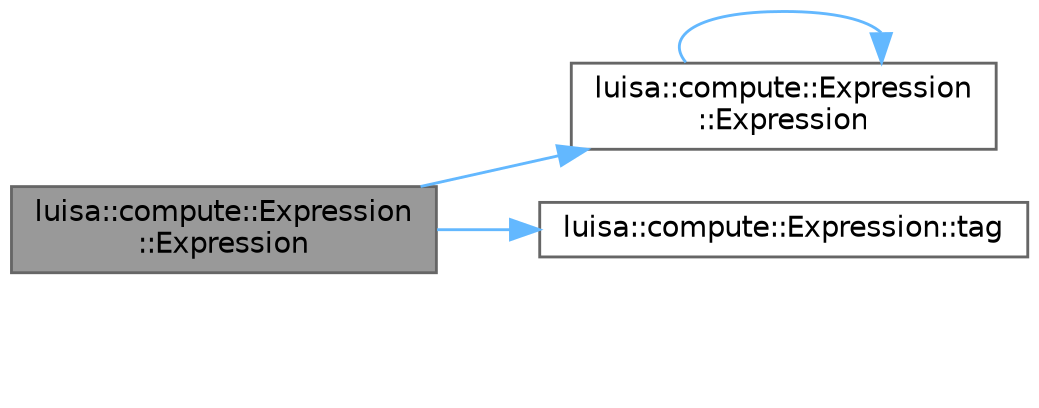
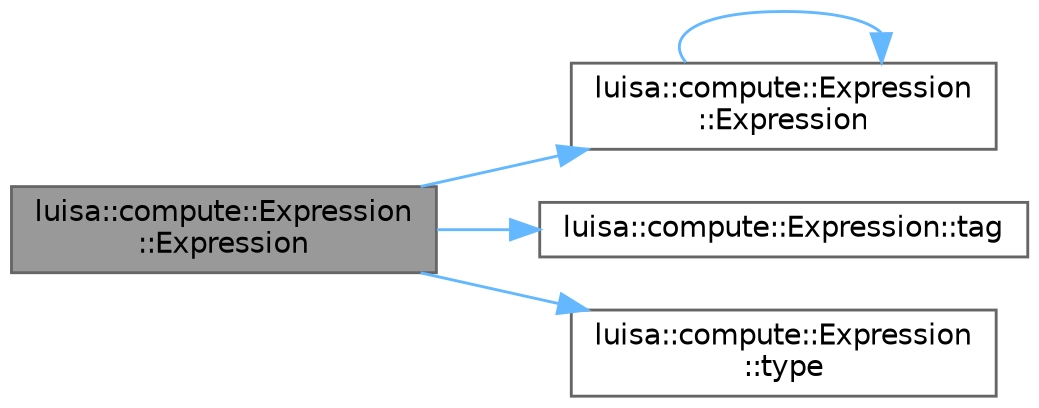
none -> (784, 353)
